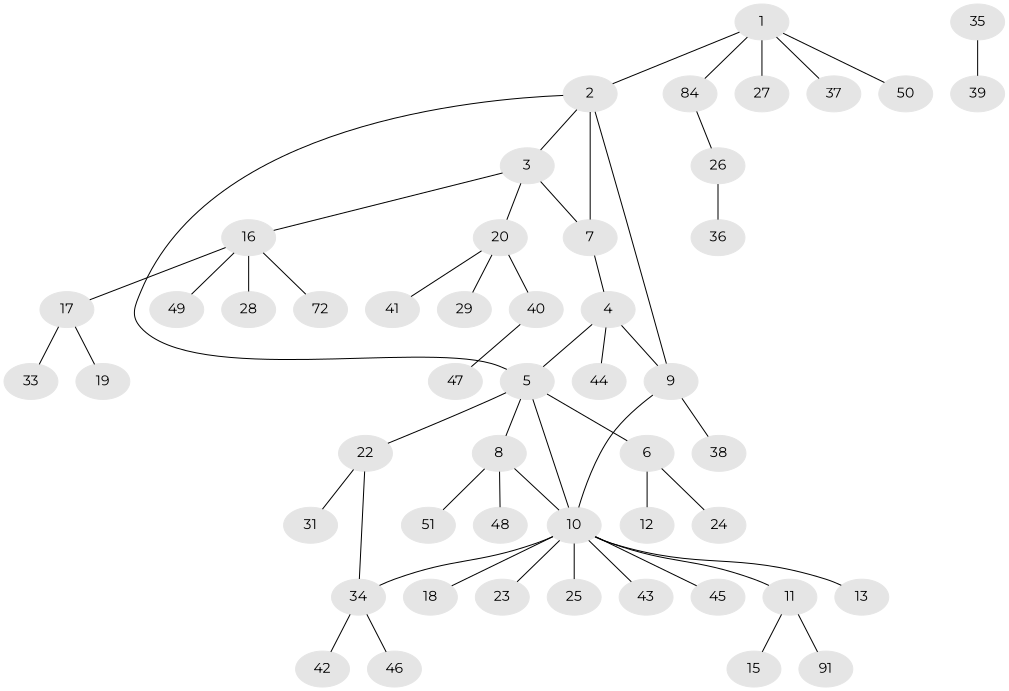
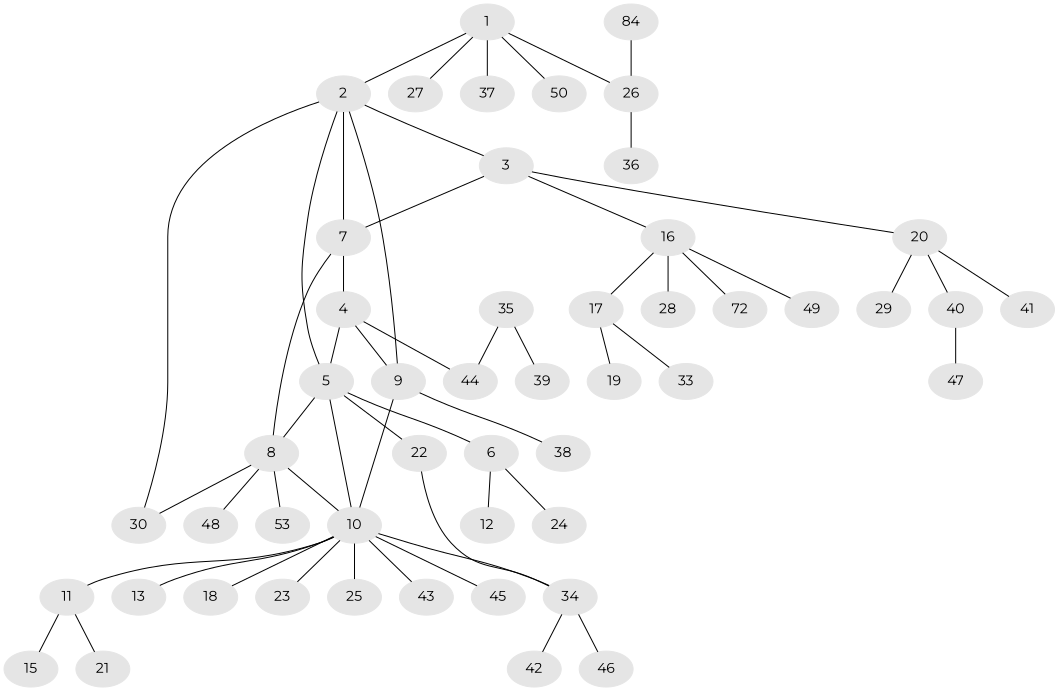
(726, 58) -> (559, 58)
none -> (291, 341)
none -> (488, 346)
none -> (139, 525)
(311, 525) -> none
(428, 525) -> (283, 525)
(826, 669) -> (103, 669)
